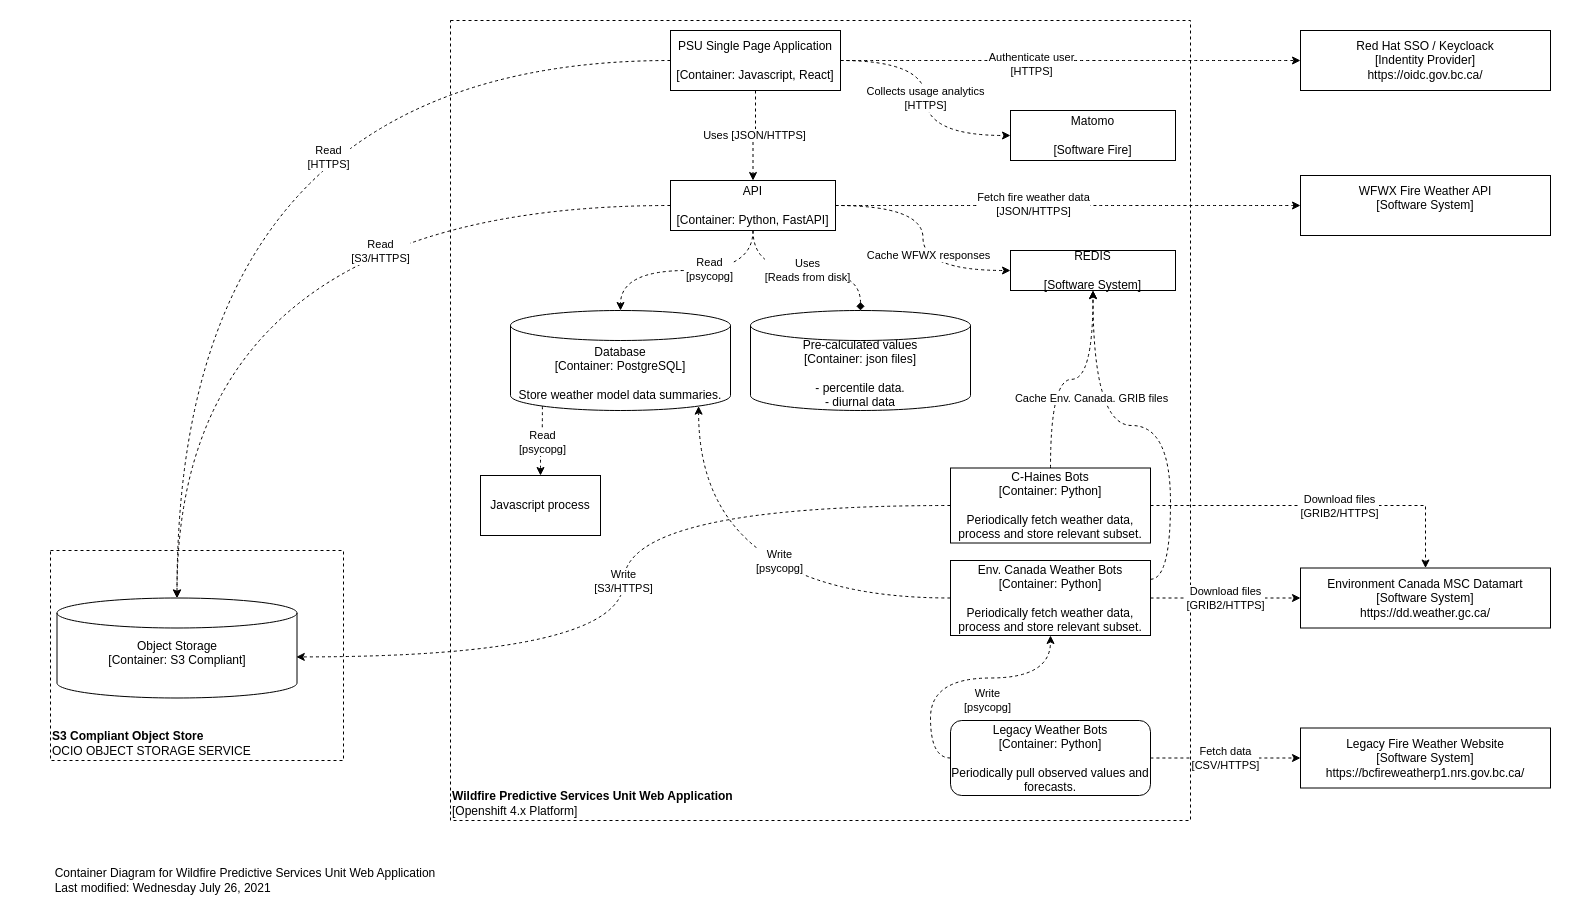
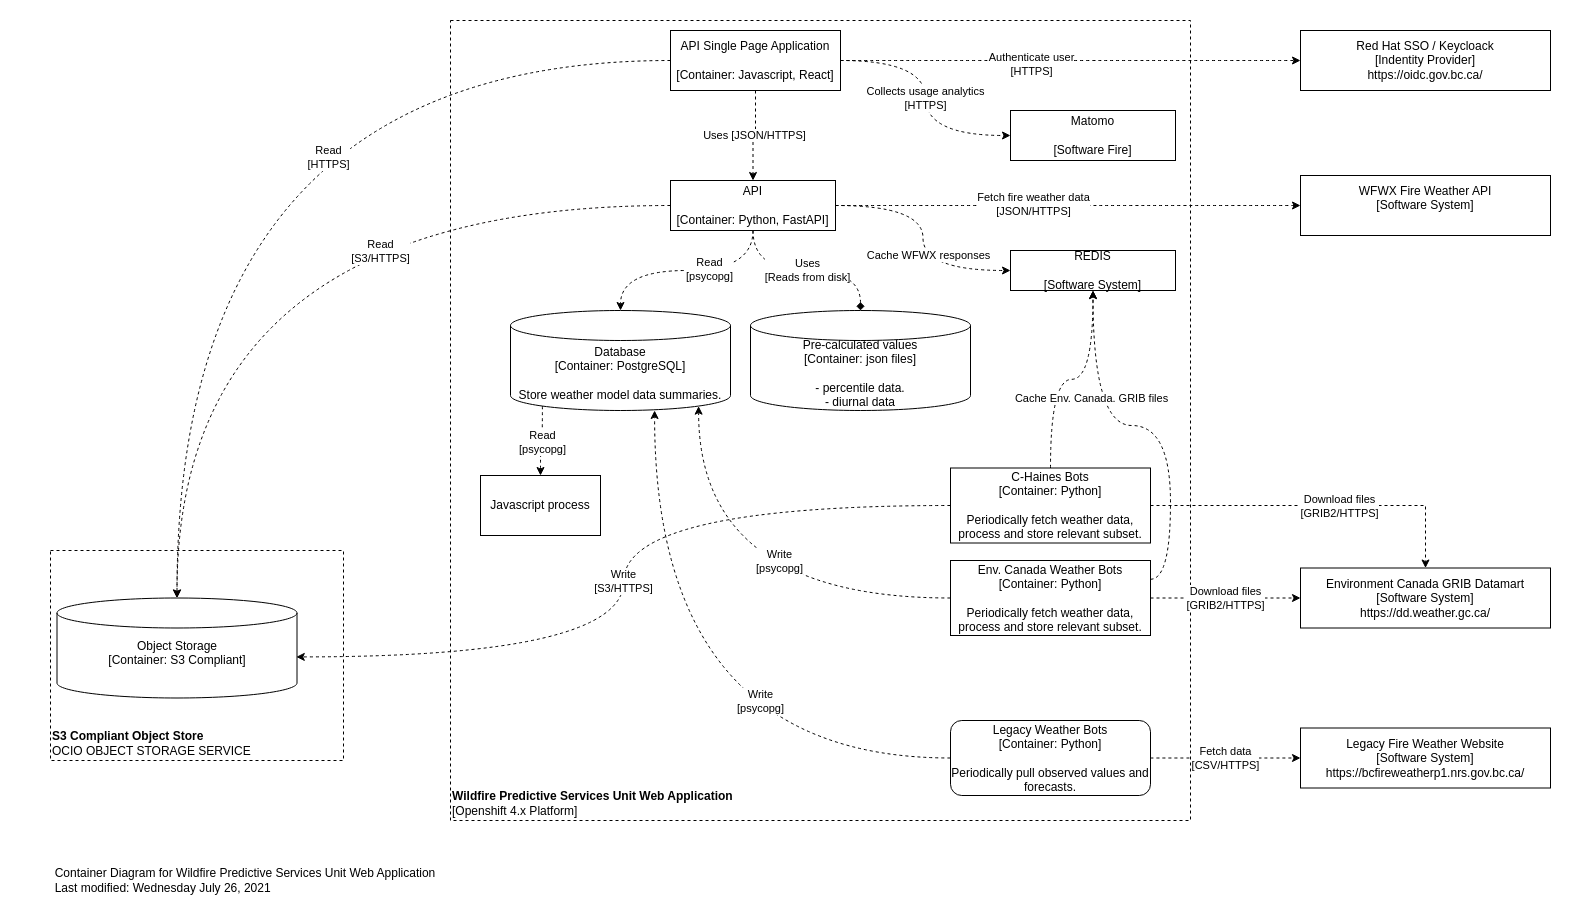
(756, 61) -> (756, 61)
(1426, 599) -> (1426, 599)
(969, 680) -> (720, 660)
